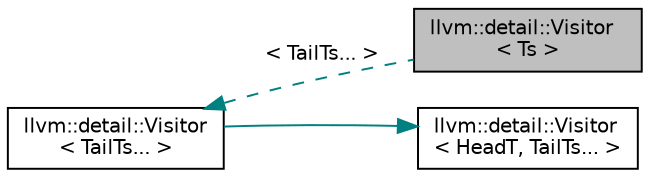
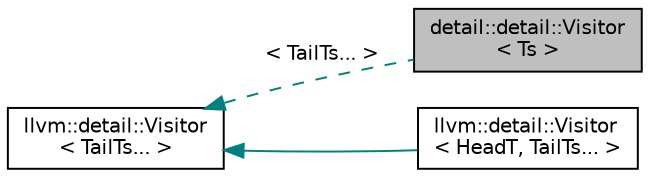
(528, 40) -> (528, 40)
(311, 125) -> (331, 152)
